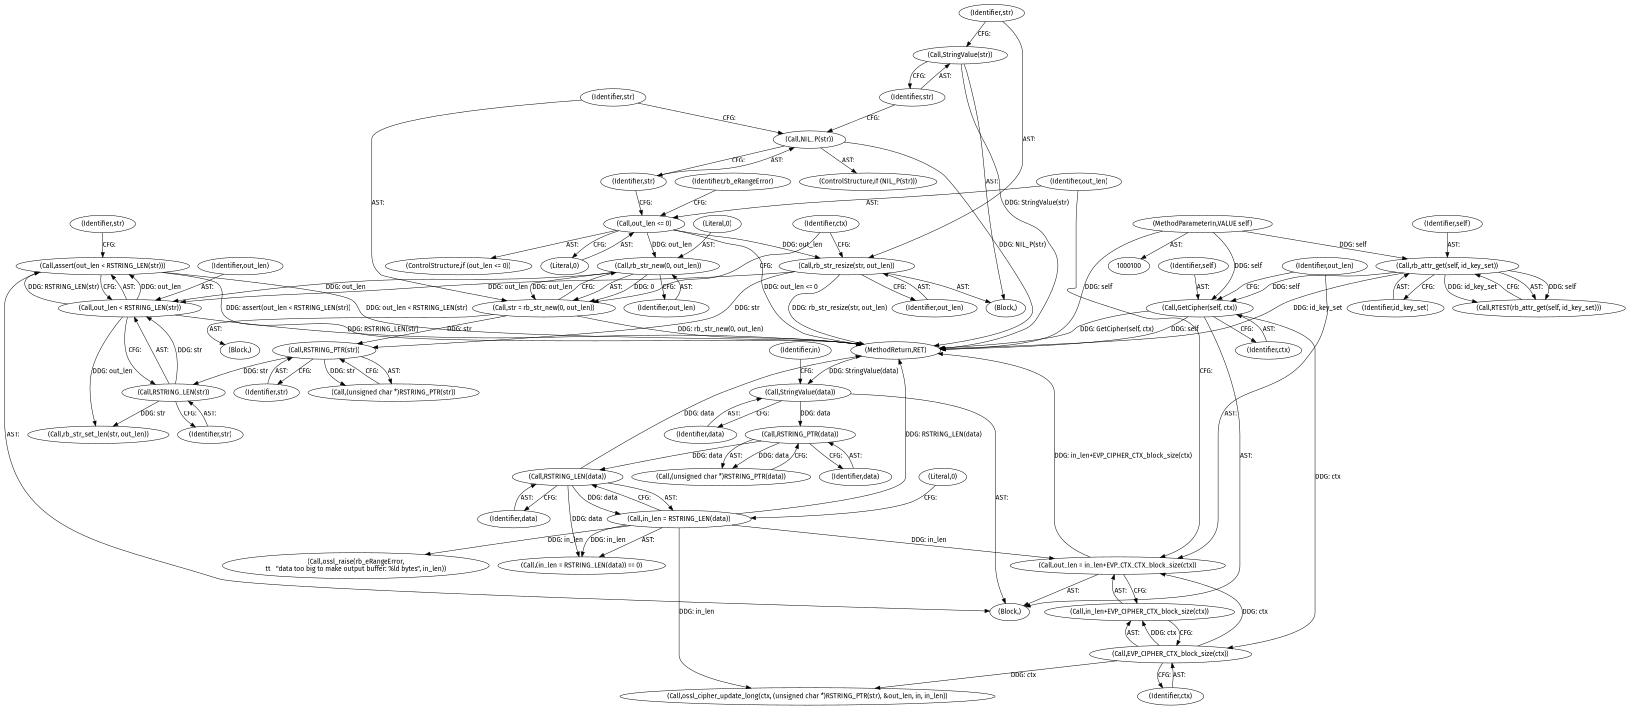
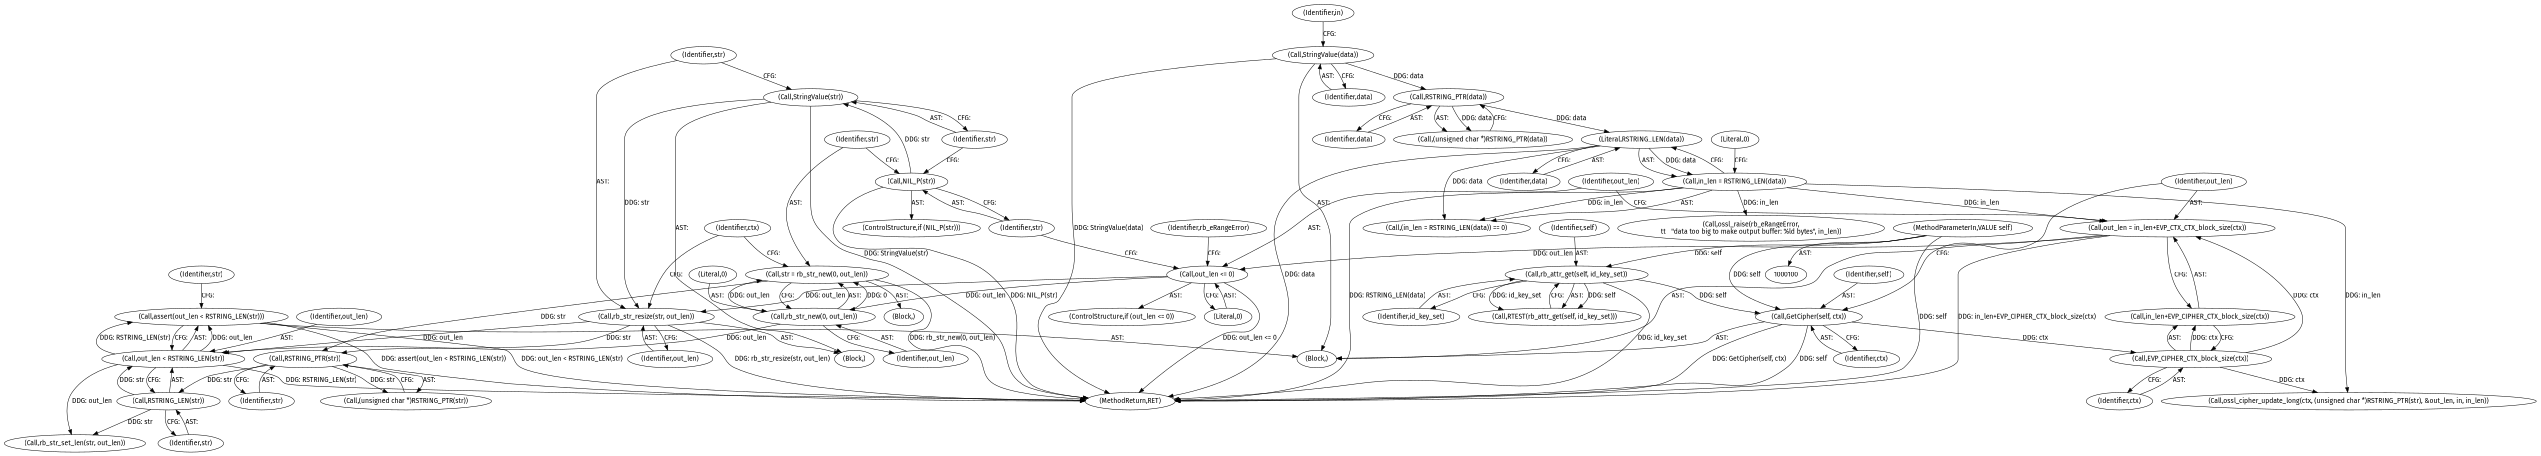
none -> (892, 128)
none -> (625, 147)
none -> (1676, 247)
(835, 365) -> (1072, 162)
(568, 477) -> (1642, 140)
